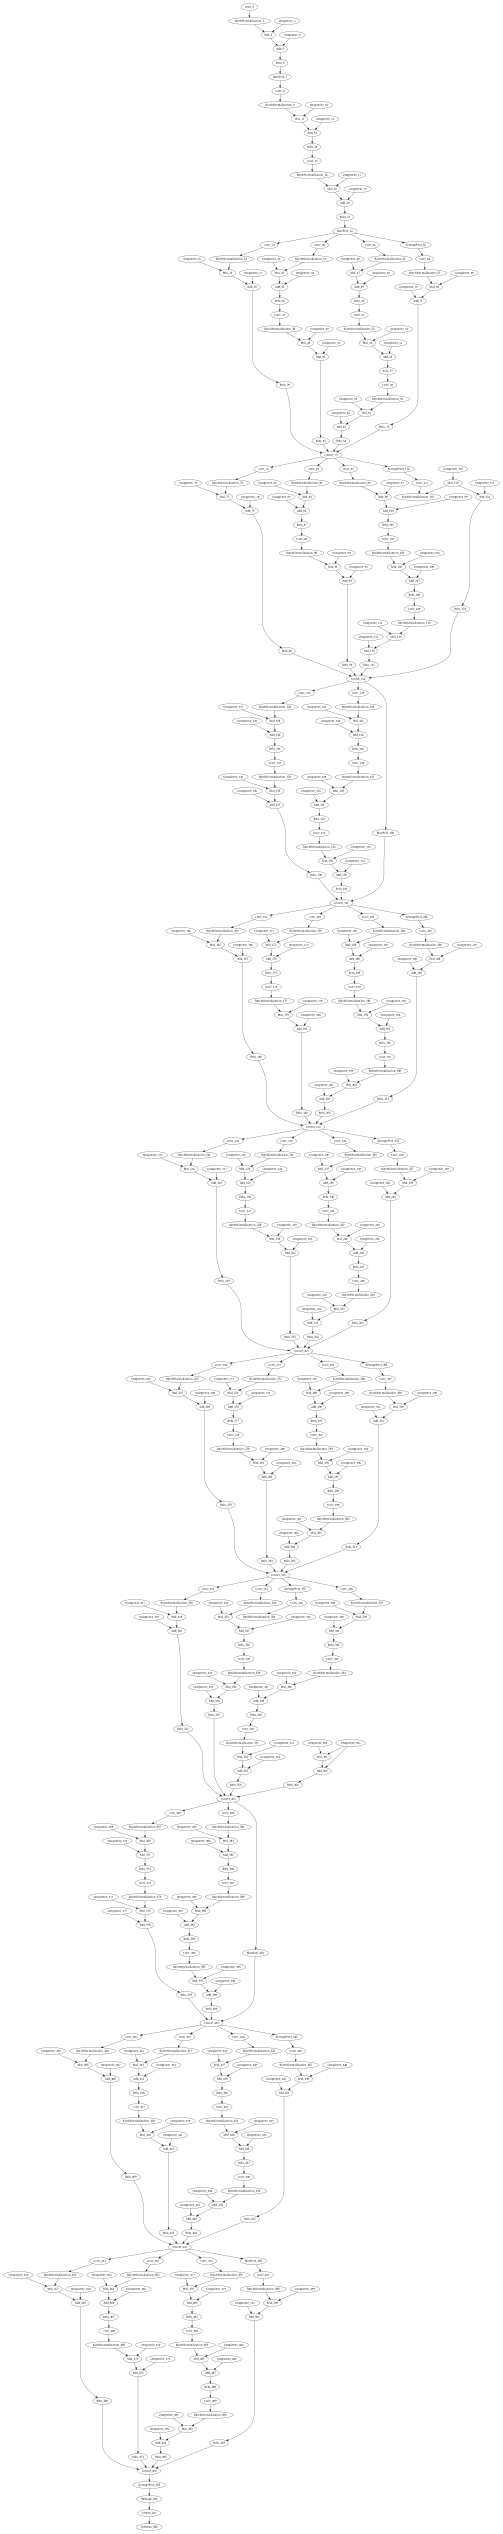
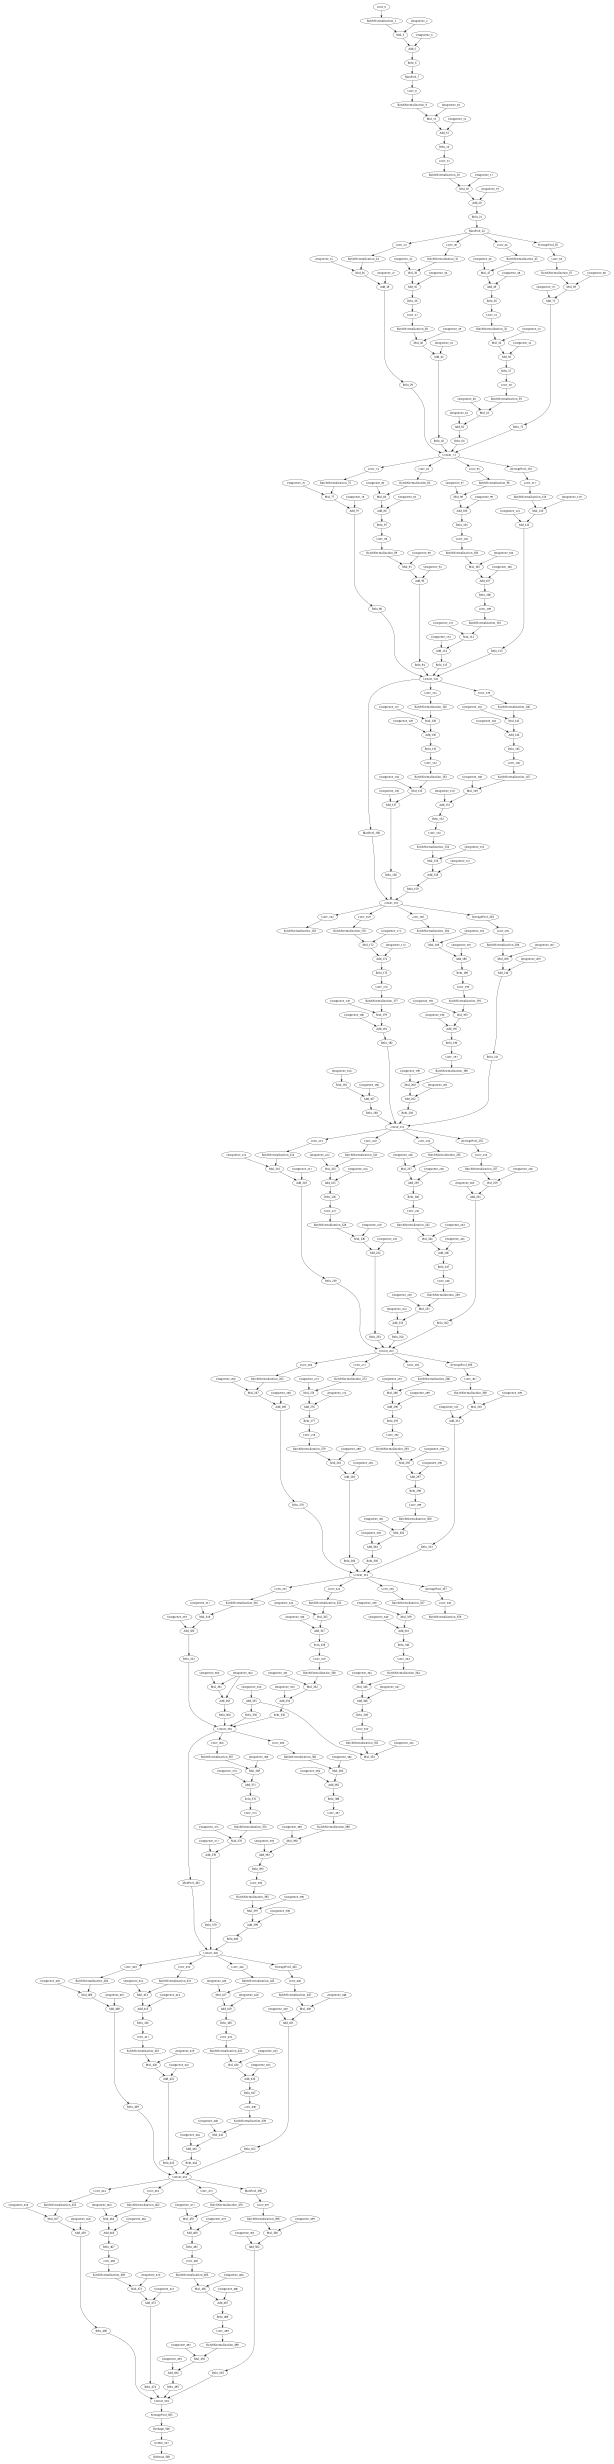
(437, 489) -> (533, 503)
(219, 937) -> none
(243, 1763) -> (311, 1726)
